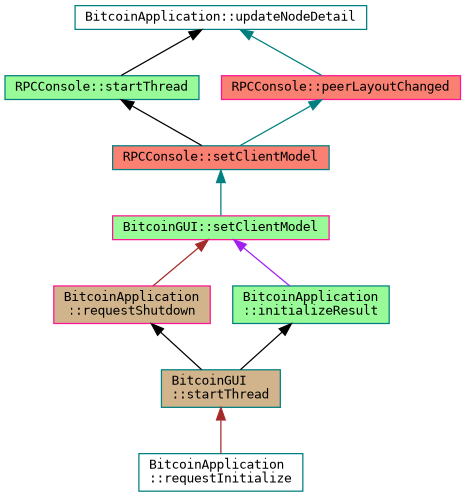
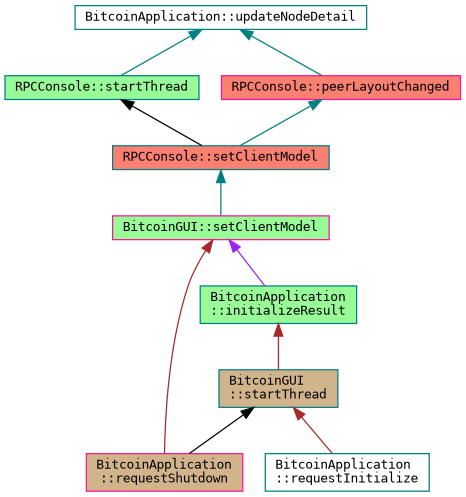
(156, 56) -> (156, 56)
(181, 351) -> (216, 434)
(261, 351) -> (278, 353)
